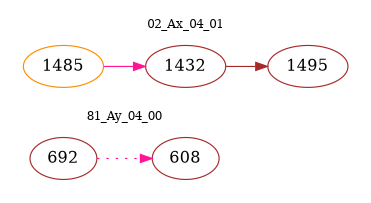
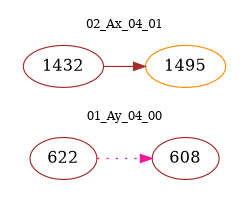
(63, 66) -> none
(308, 66) -> (186, 66)
(125, 117) -> (125, 117)
(63, 158) -> (63, 158)
